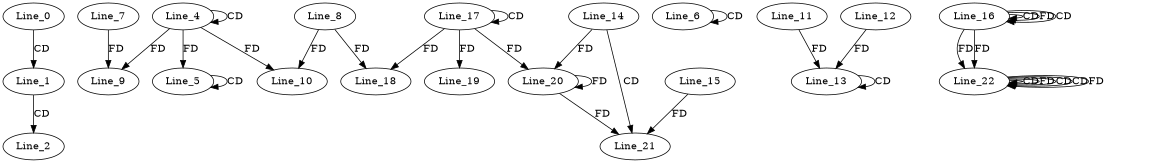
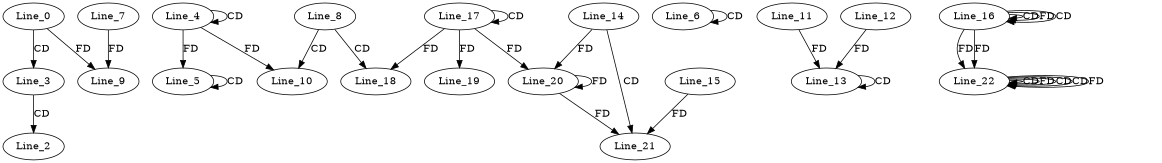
(149, 46) -> (68, 46)
(319, 49) -> (319, 49)
(362, 49) -> (362, 49)
(34, 81) -> (34, 81)
